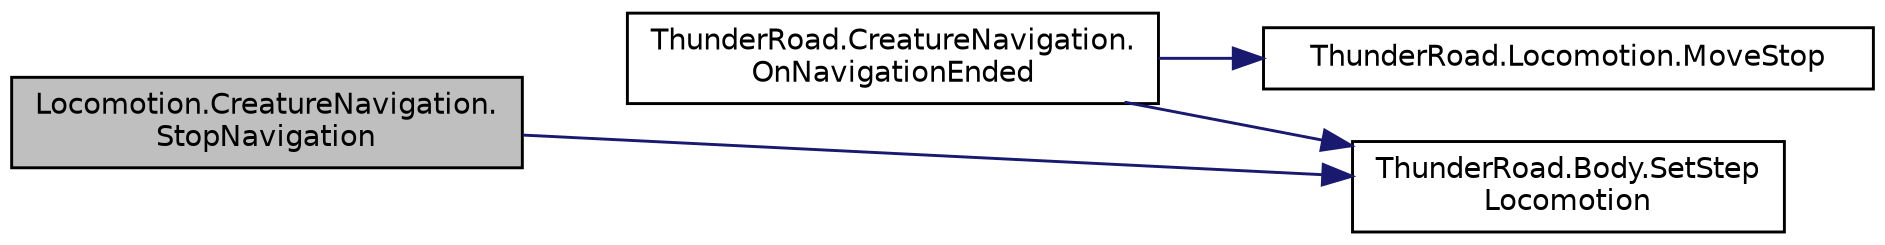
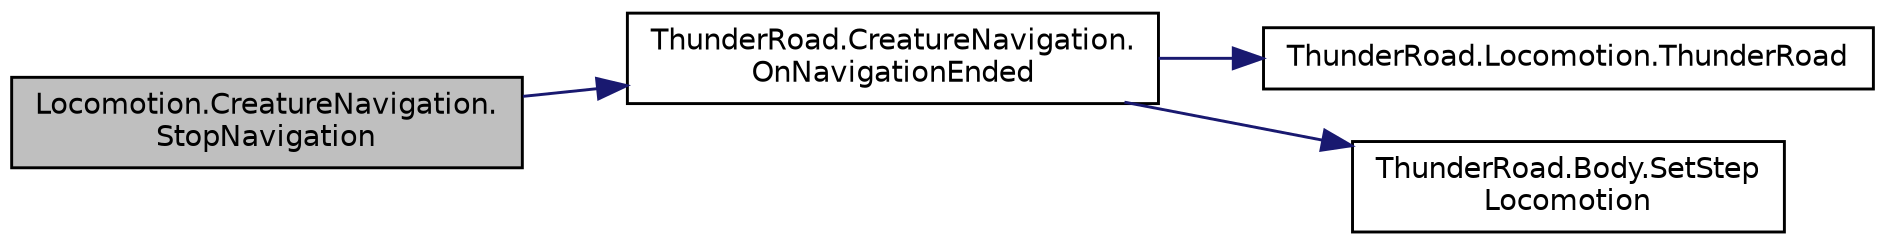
(1568, 58) -> (1568, 58)
(922, 155) -> (560, 92)
